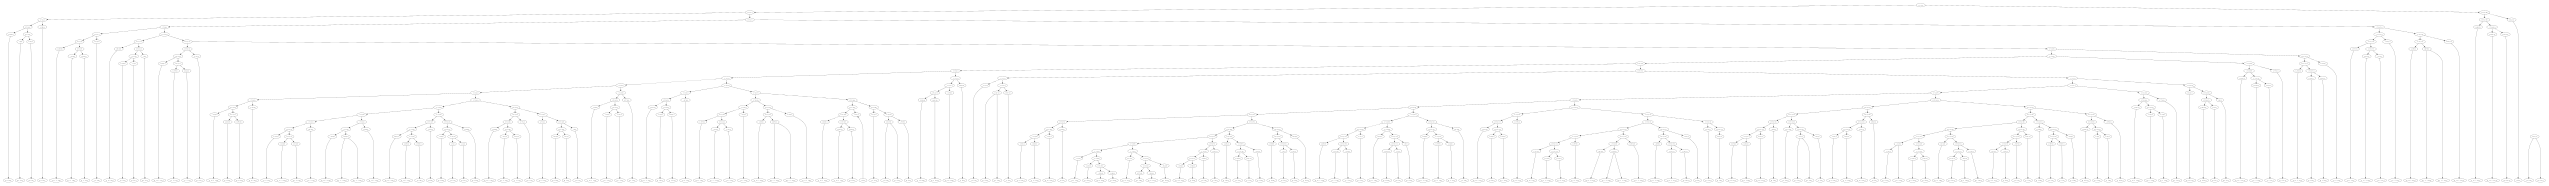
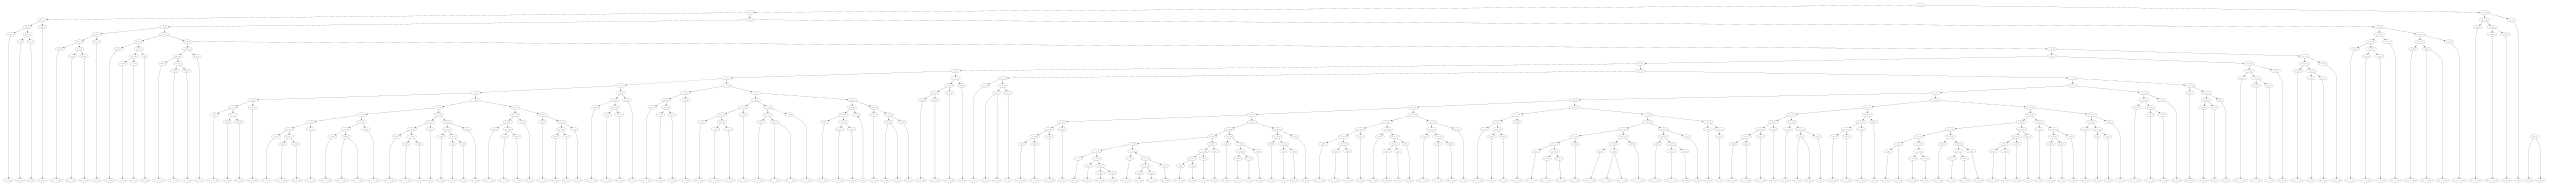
(1139, 155) -> (1140, 155)
